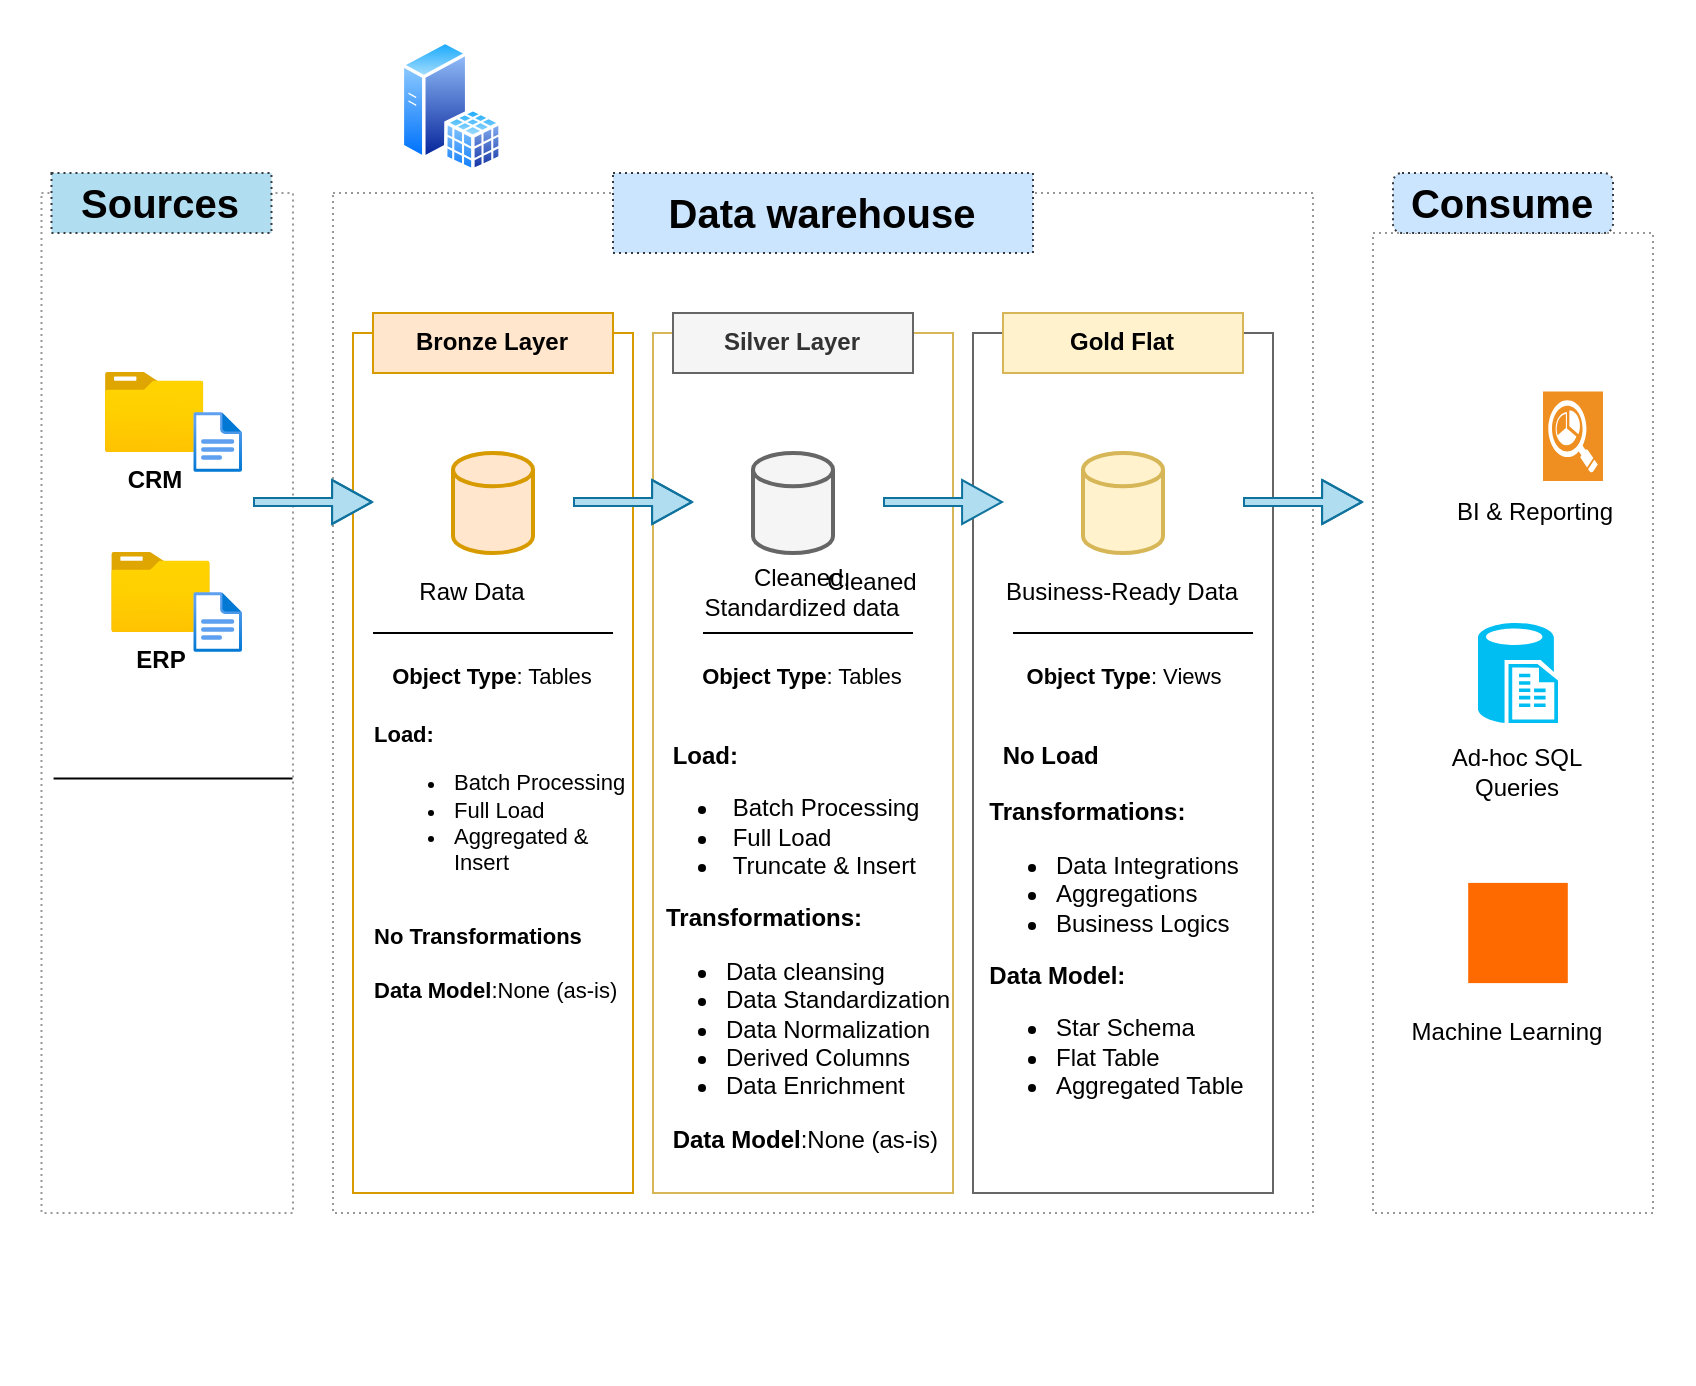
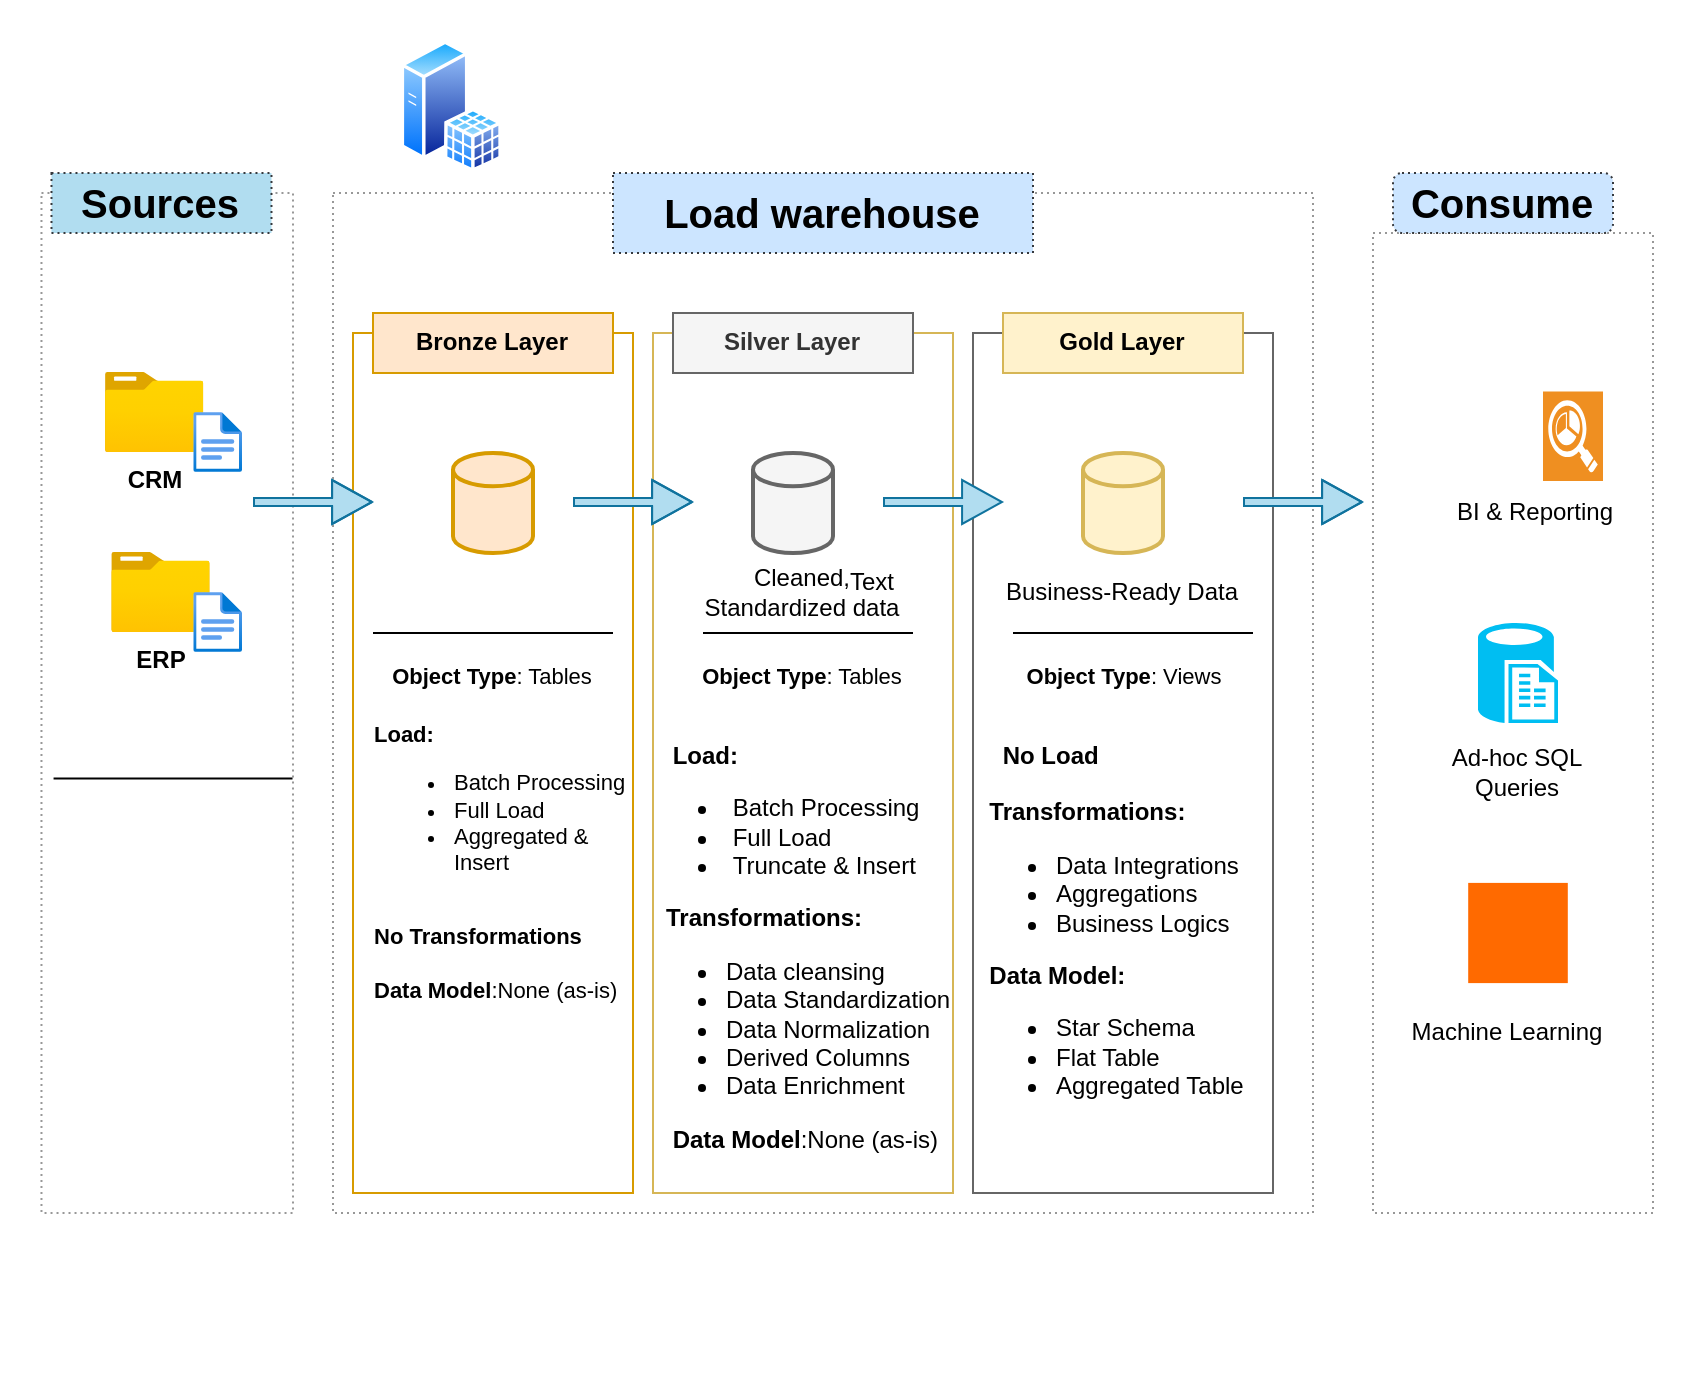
(823, 213) -> (823, 213)
(1123, 343) -> (1123, 343)
(873, 583) -> (873, 583)
(473, 593) -> none
